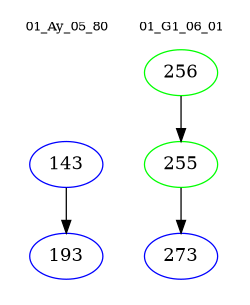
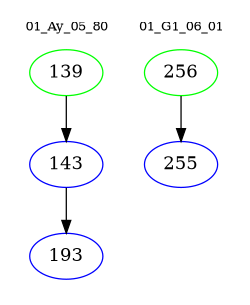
none -> (66, 73)
(181, 164) -> (181, 164)
(181, 256) -> none
